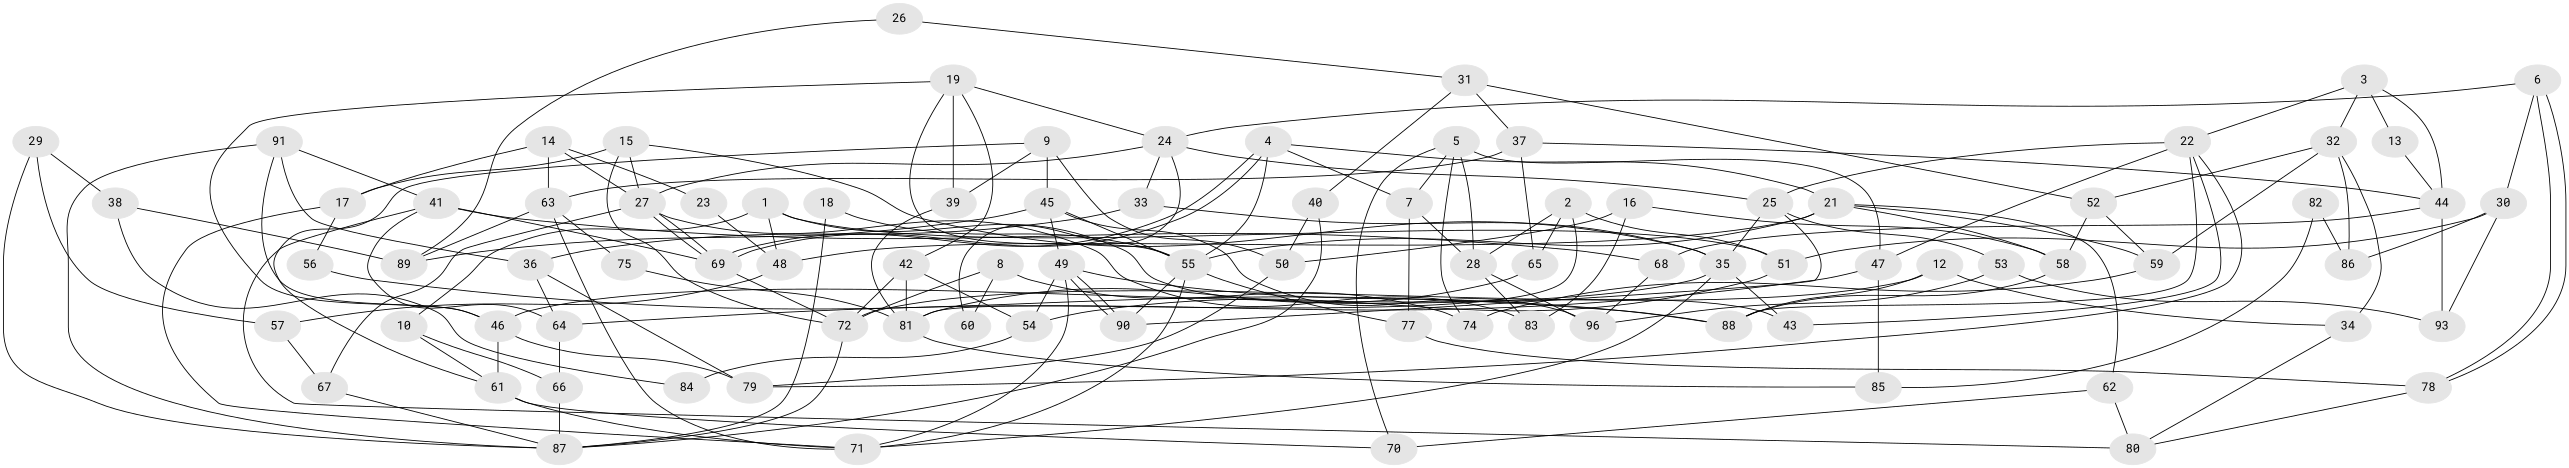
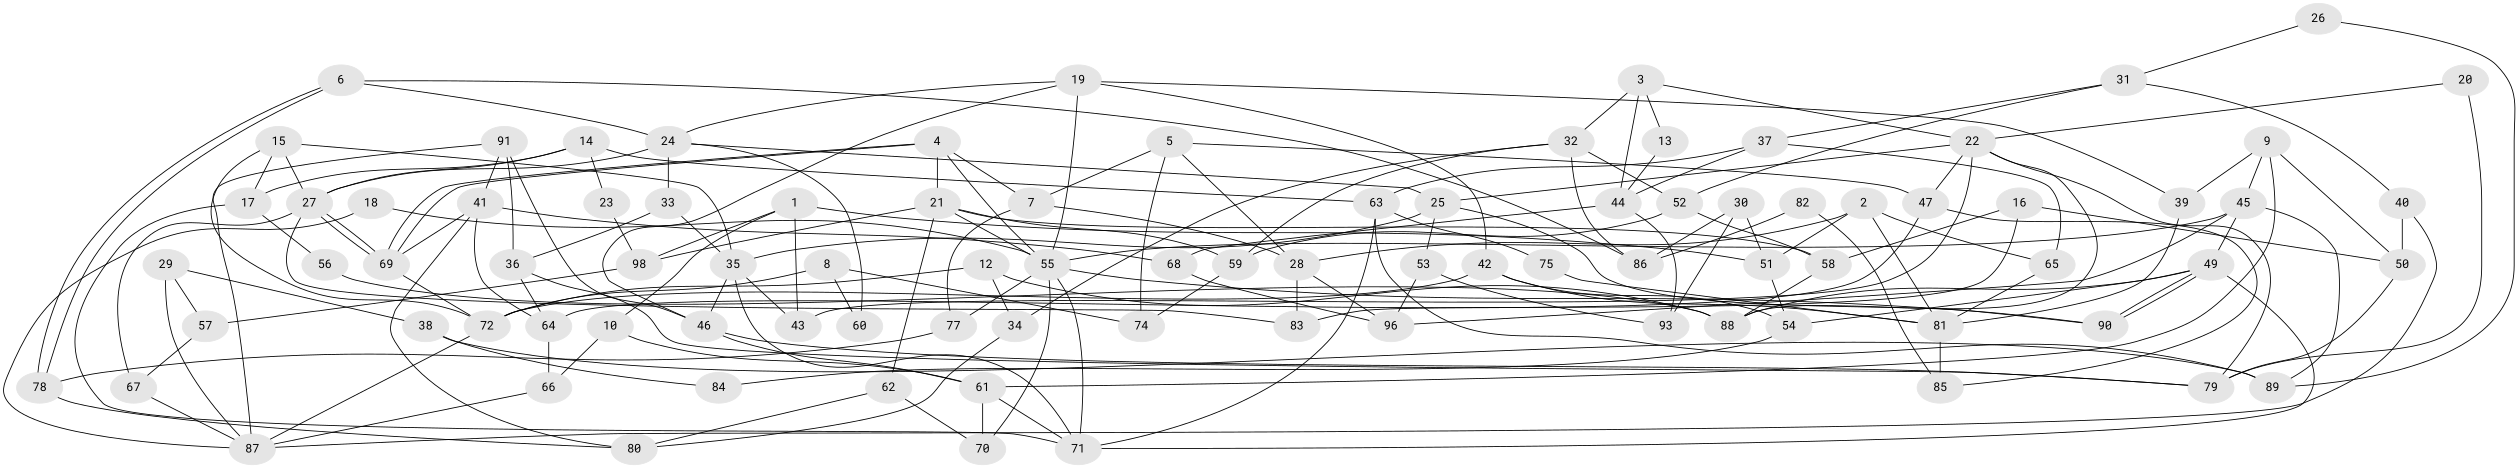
none -> (2465, 80)
(2521, 142) -> (1005, 105)
(780, 265) -> (639, 265)
(1357, 276) -> (1043, 352)
